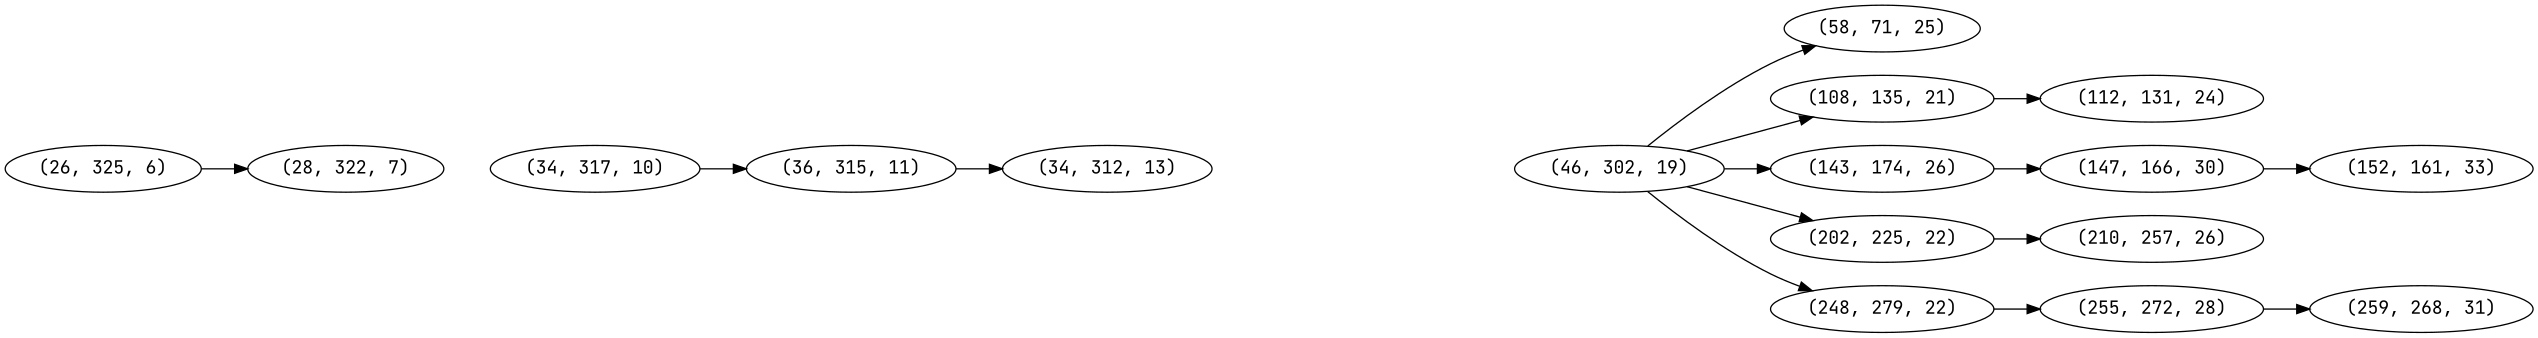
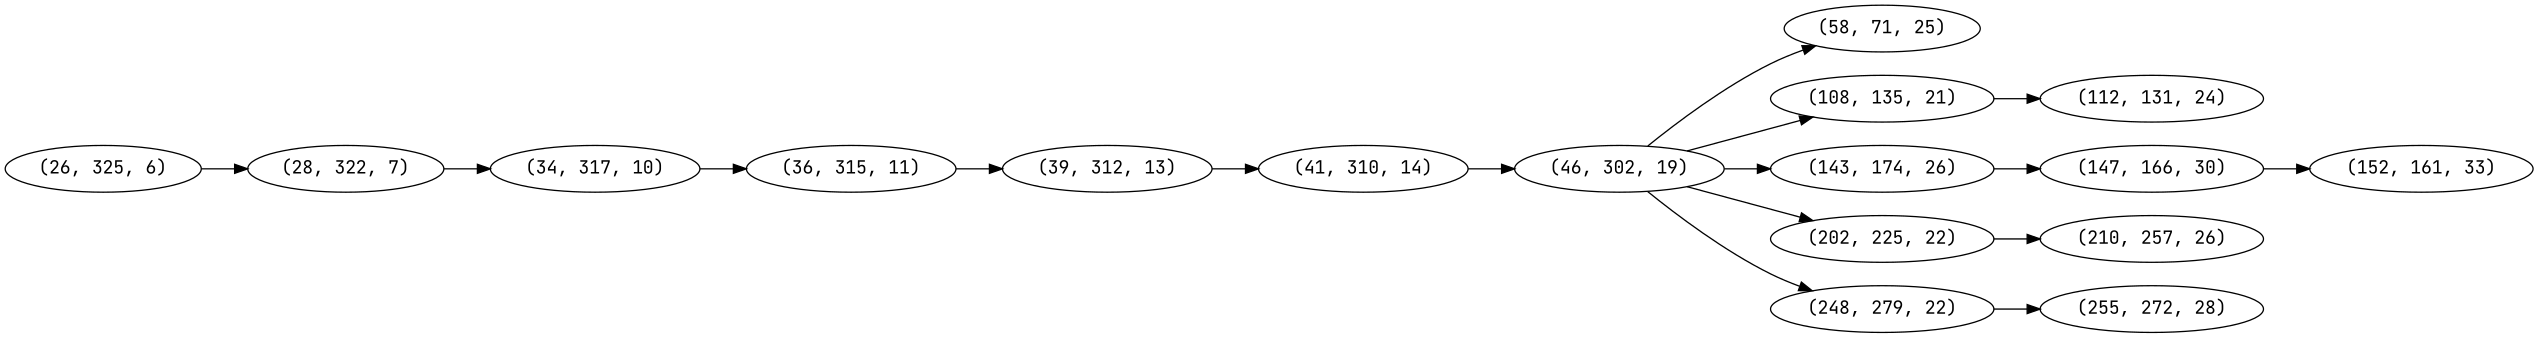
none -> (461, 169)
(1107, 169) -> (1107, 169)
none -> (1363, 169)
(2421, 309) -> none
